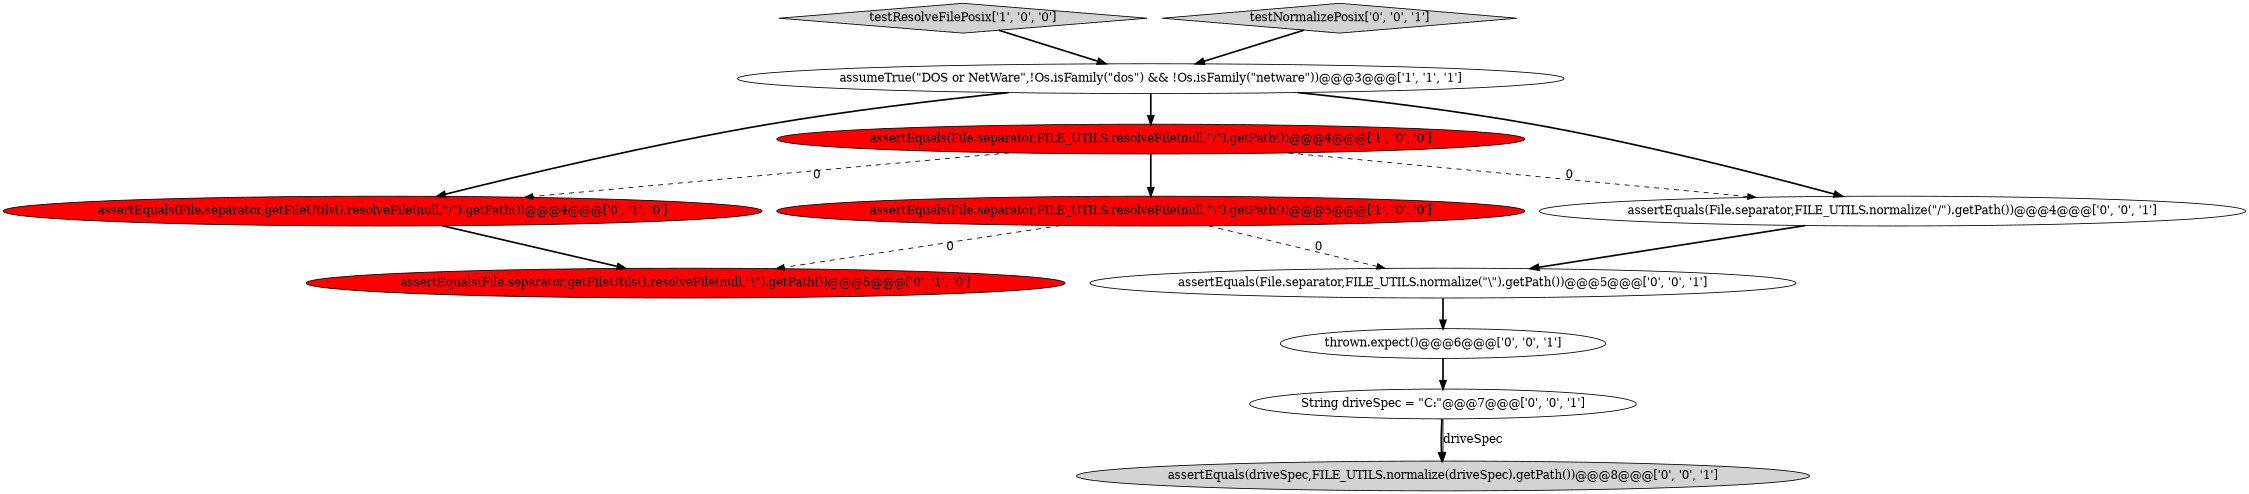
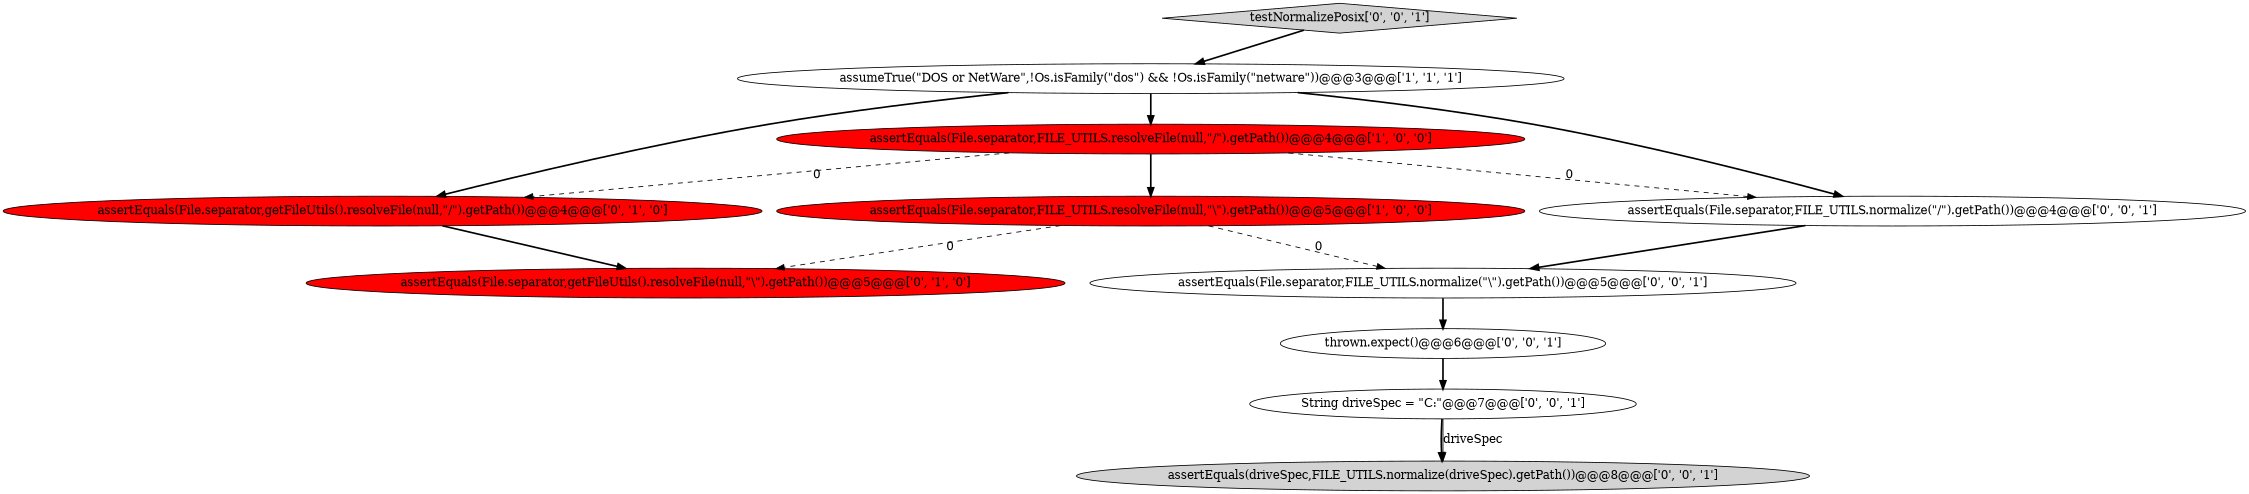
(963, 18) -> none
